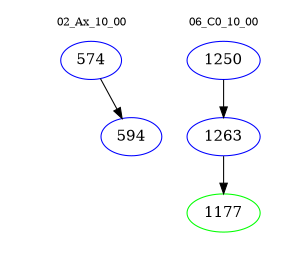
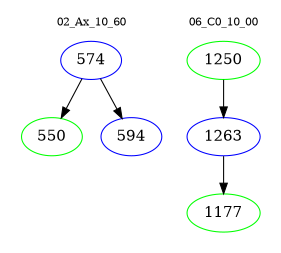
(92, 23) -> (92, 23)
(224, 60) -> (224, 60)
none -> (52, 137)
